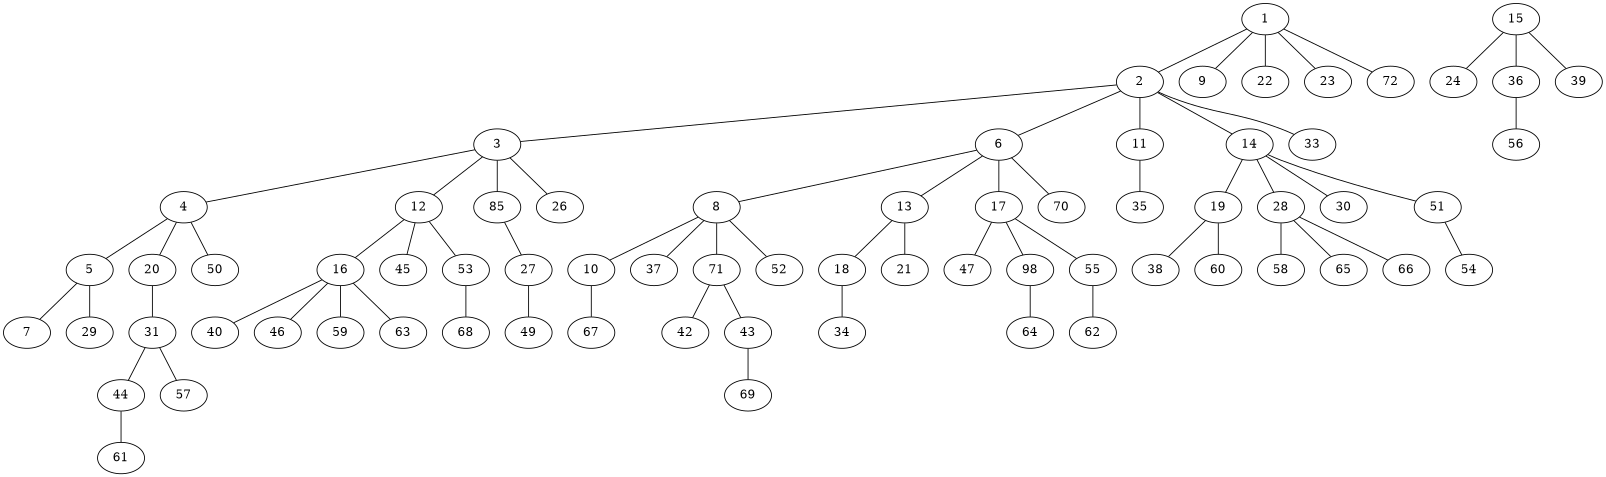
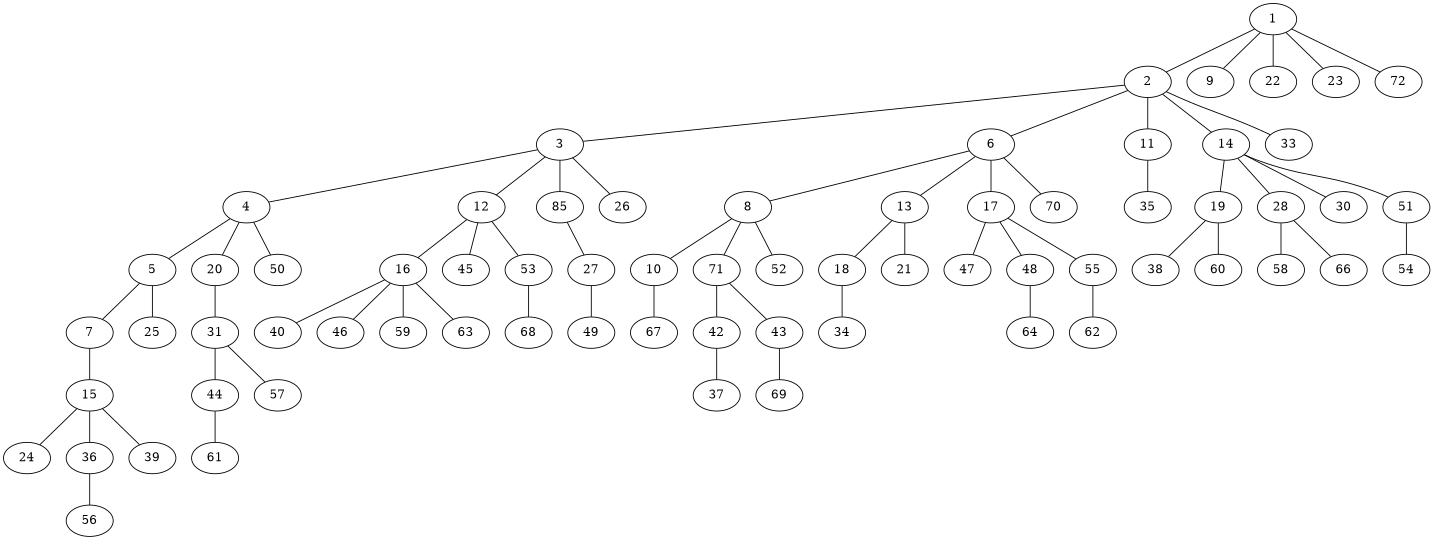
(685, 239) -> (717, 364)
(1030, 270) -> (1030, 270)
(1344, 270) -> none
(90, 333) -> (152, 333)
none -> (90, 364)
